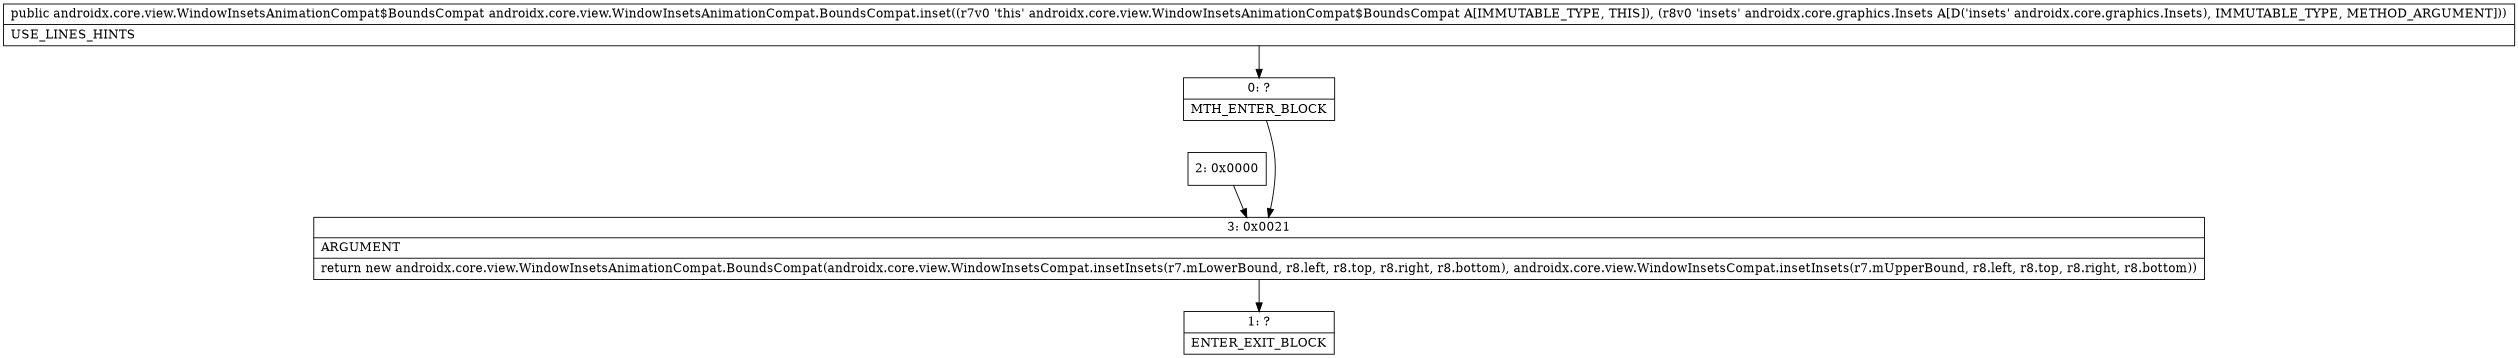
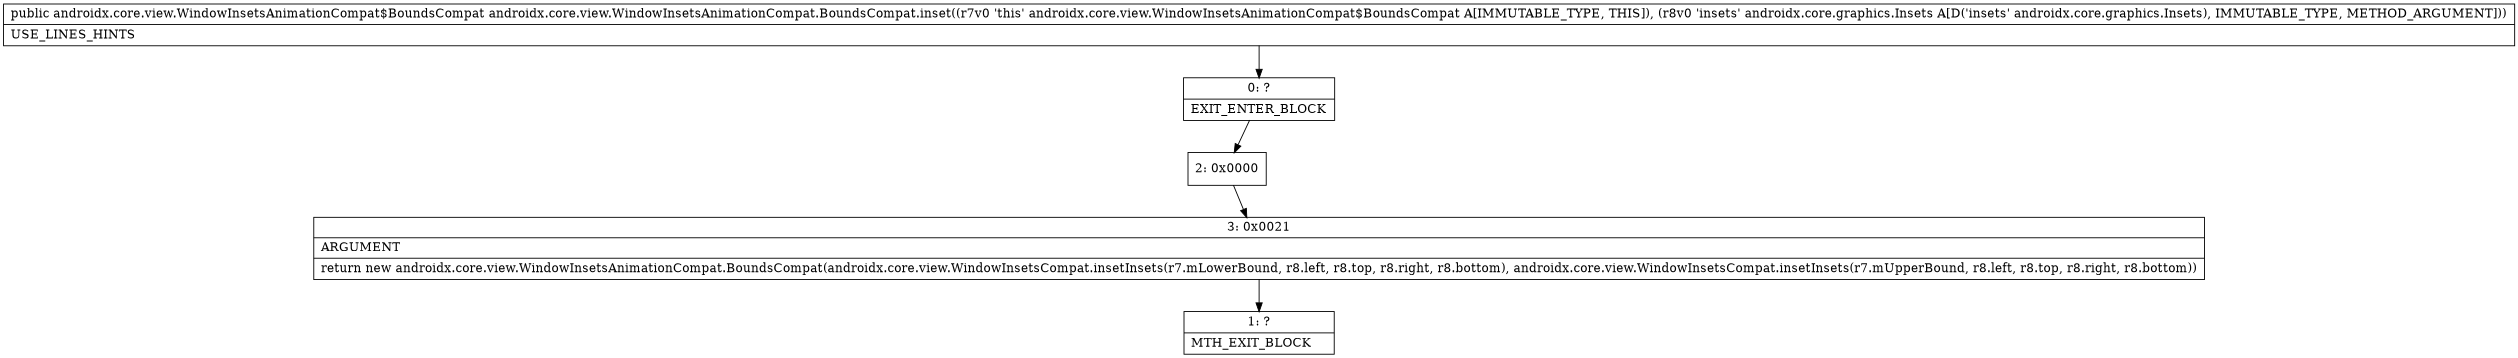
(1259, 109) -> (1259, 109)
(1275, 164) -> (1244, 132)
(1259, 343) -> (1252, 343)
